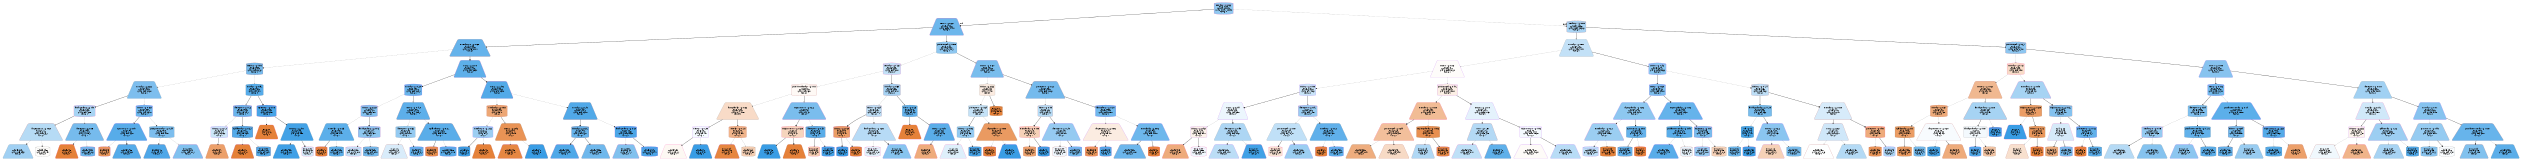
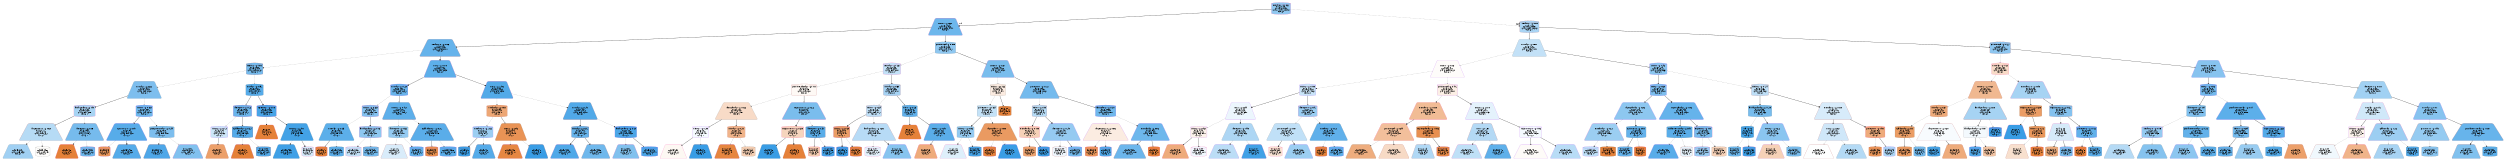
(484, 151) -> (484, 151)
(2447, 151) -> none
(2505, 151) -> (2490, 151)
